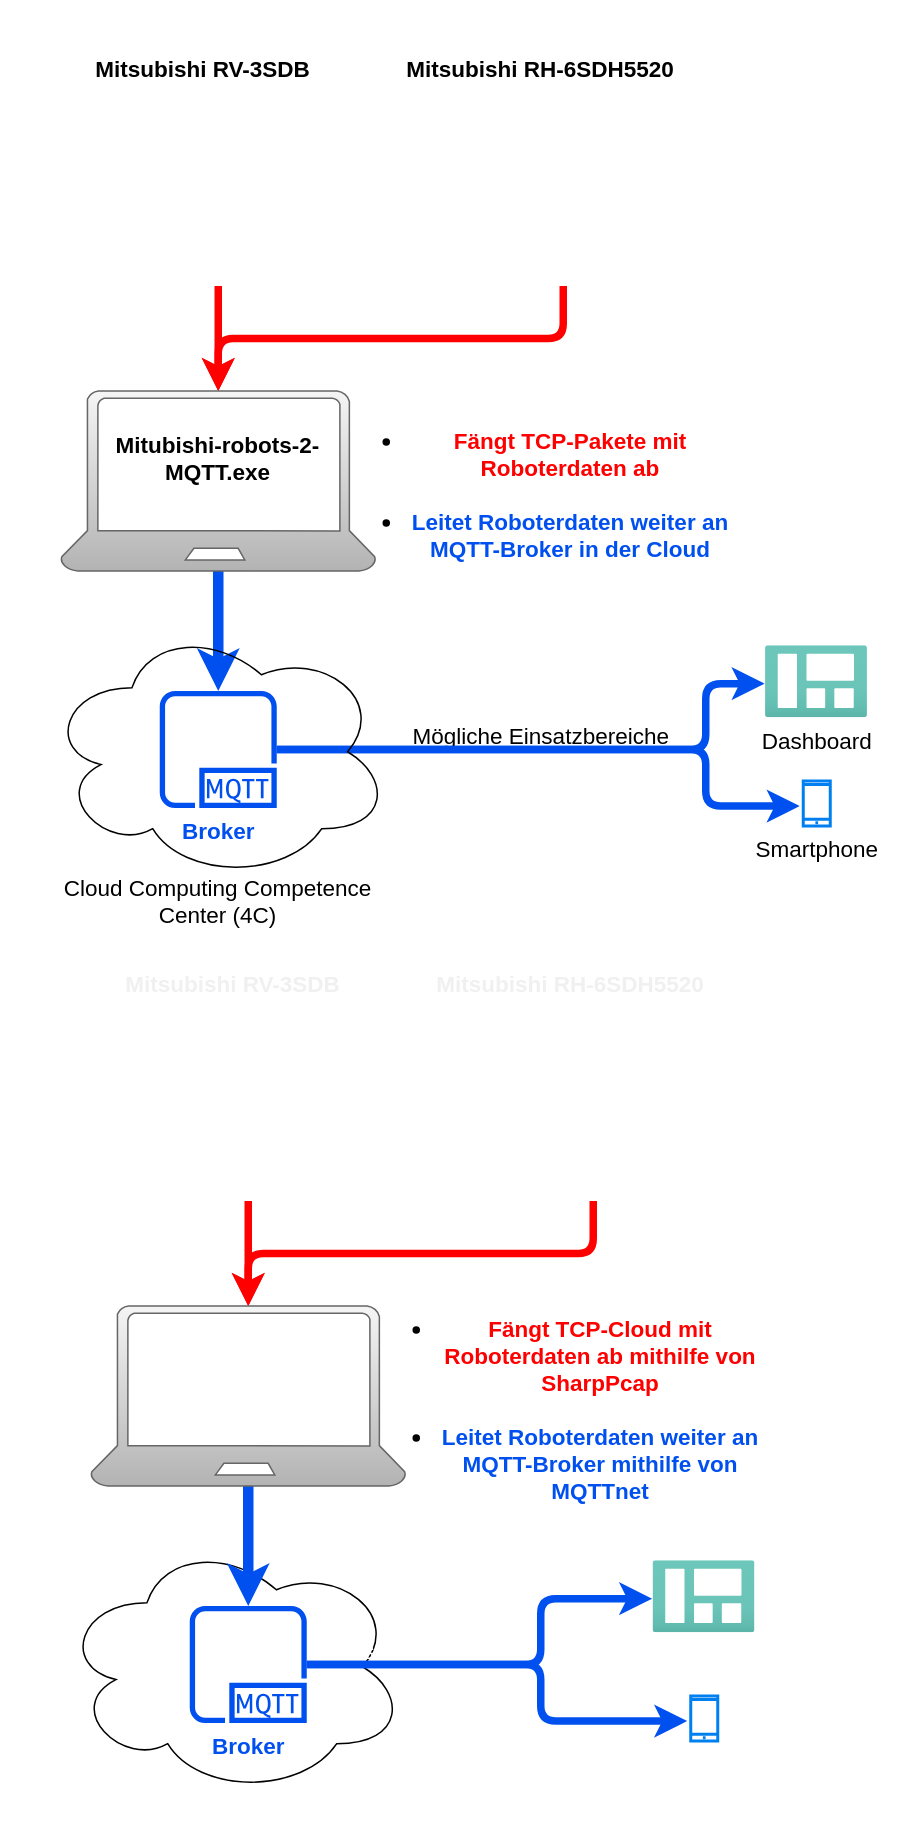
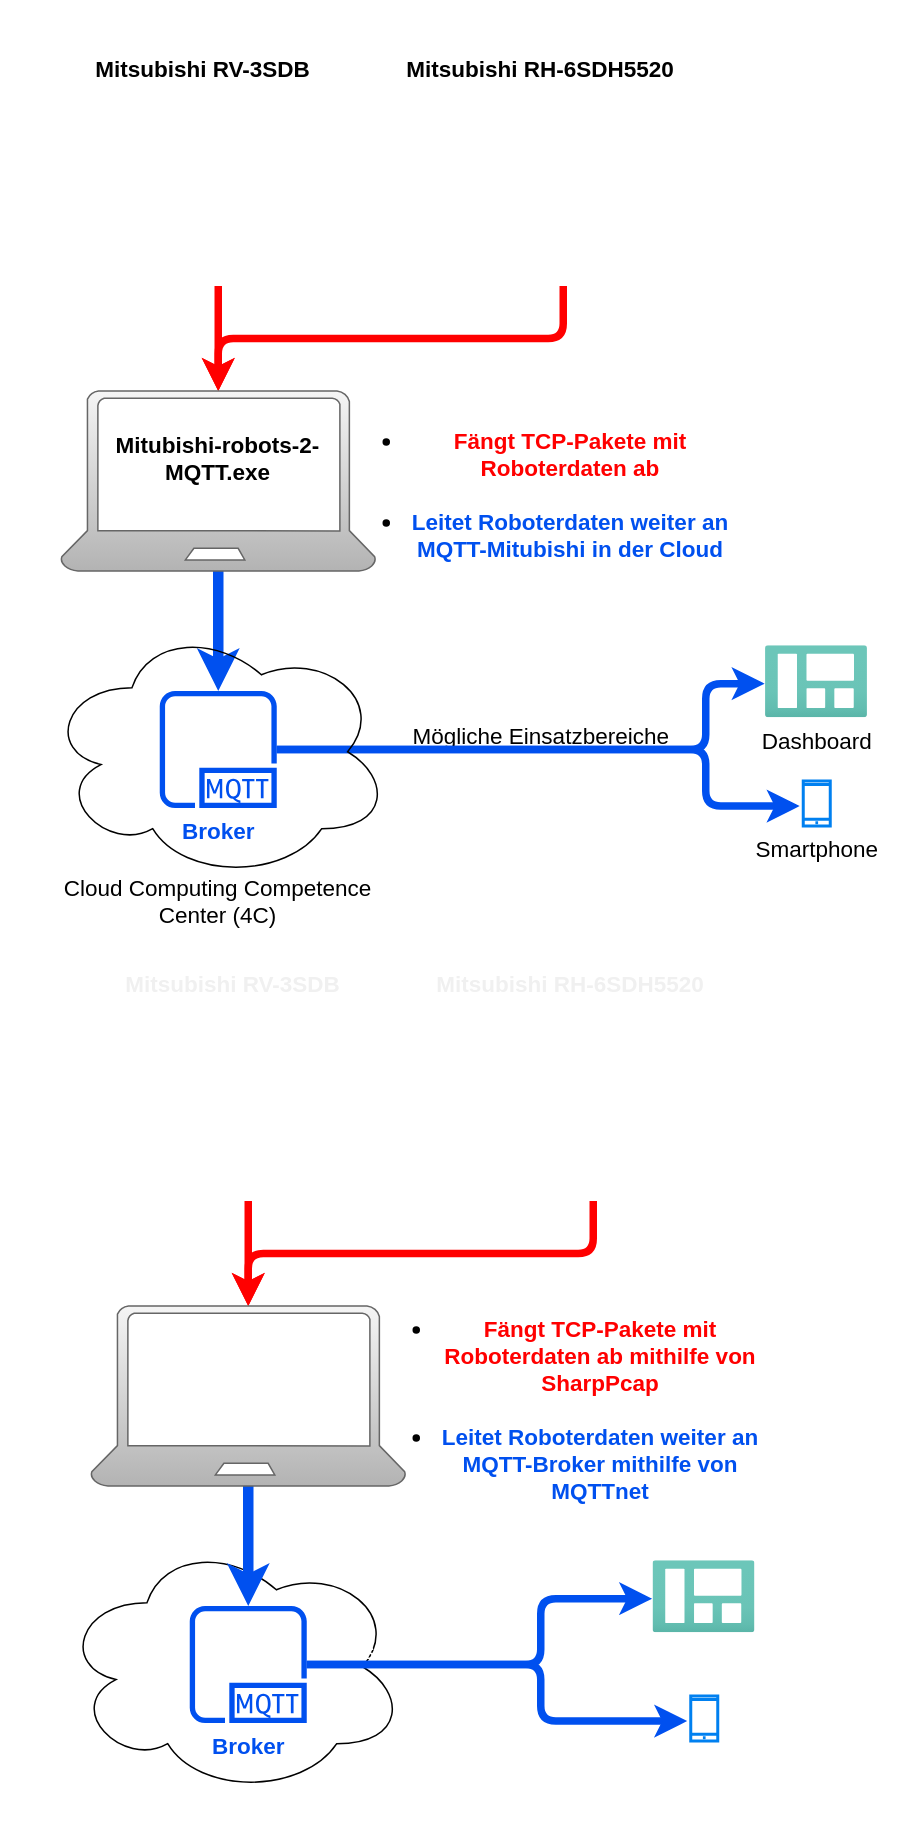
(541, 481) -> (541, 481)
(571, 1396) -> (571, 1396)
